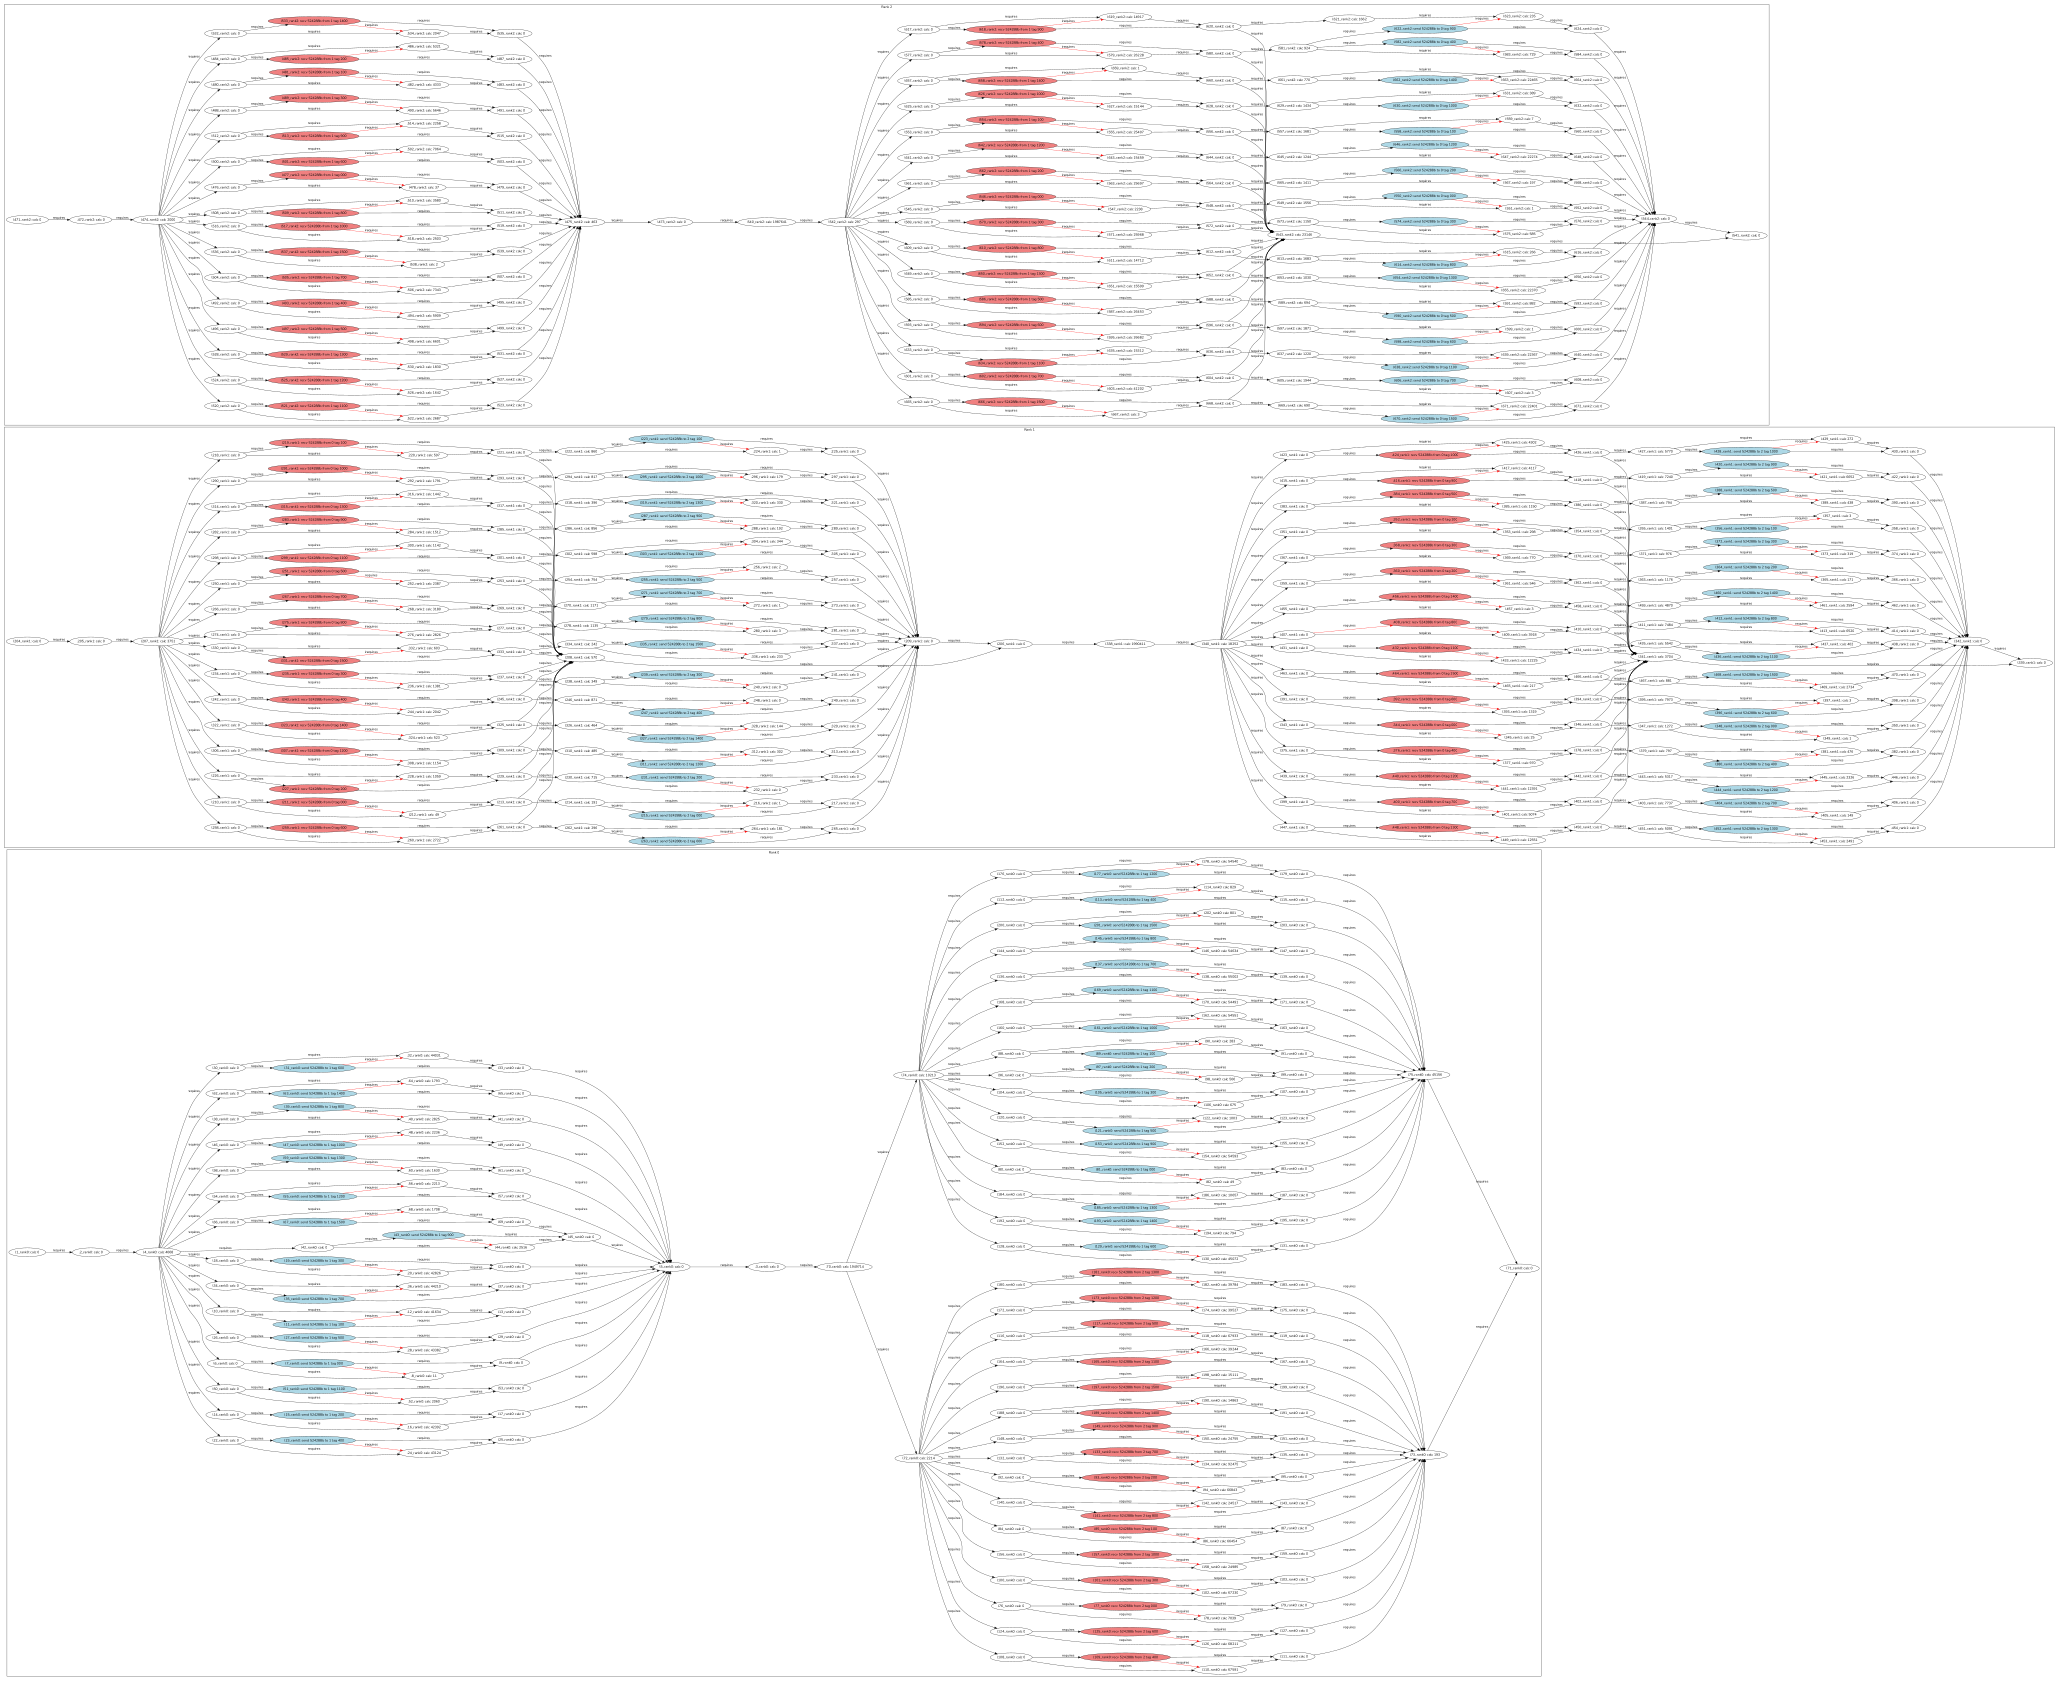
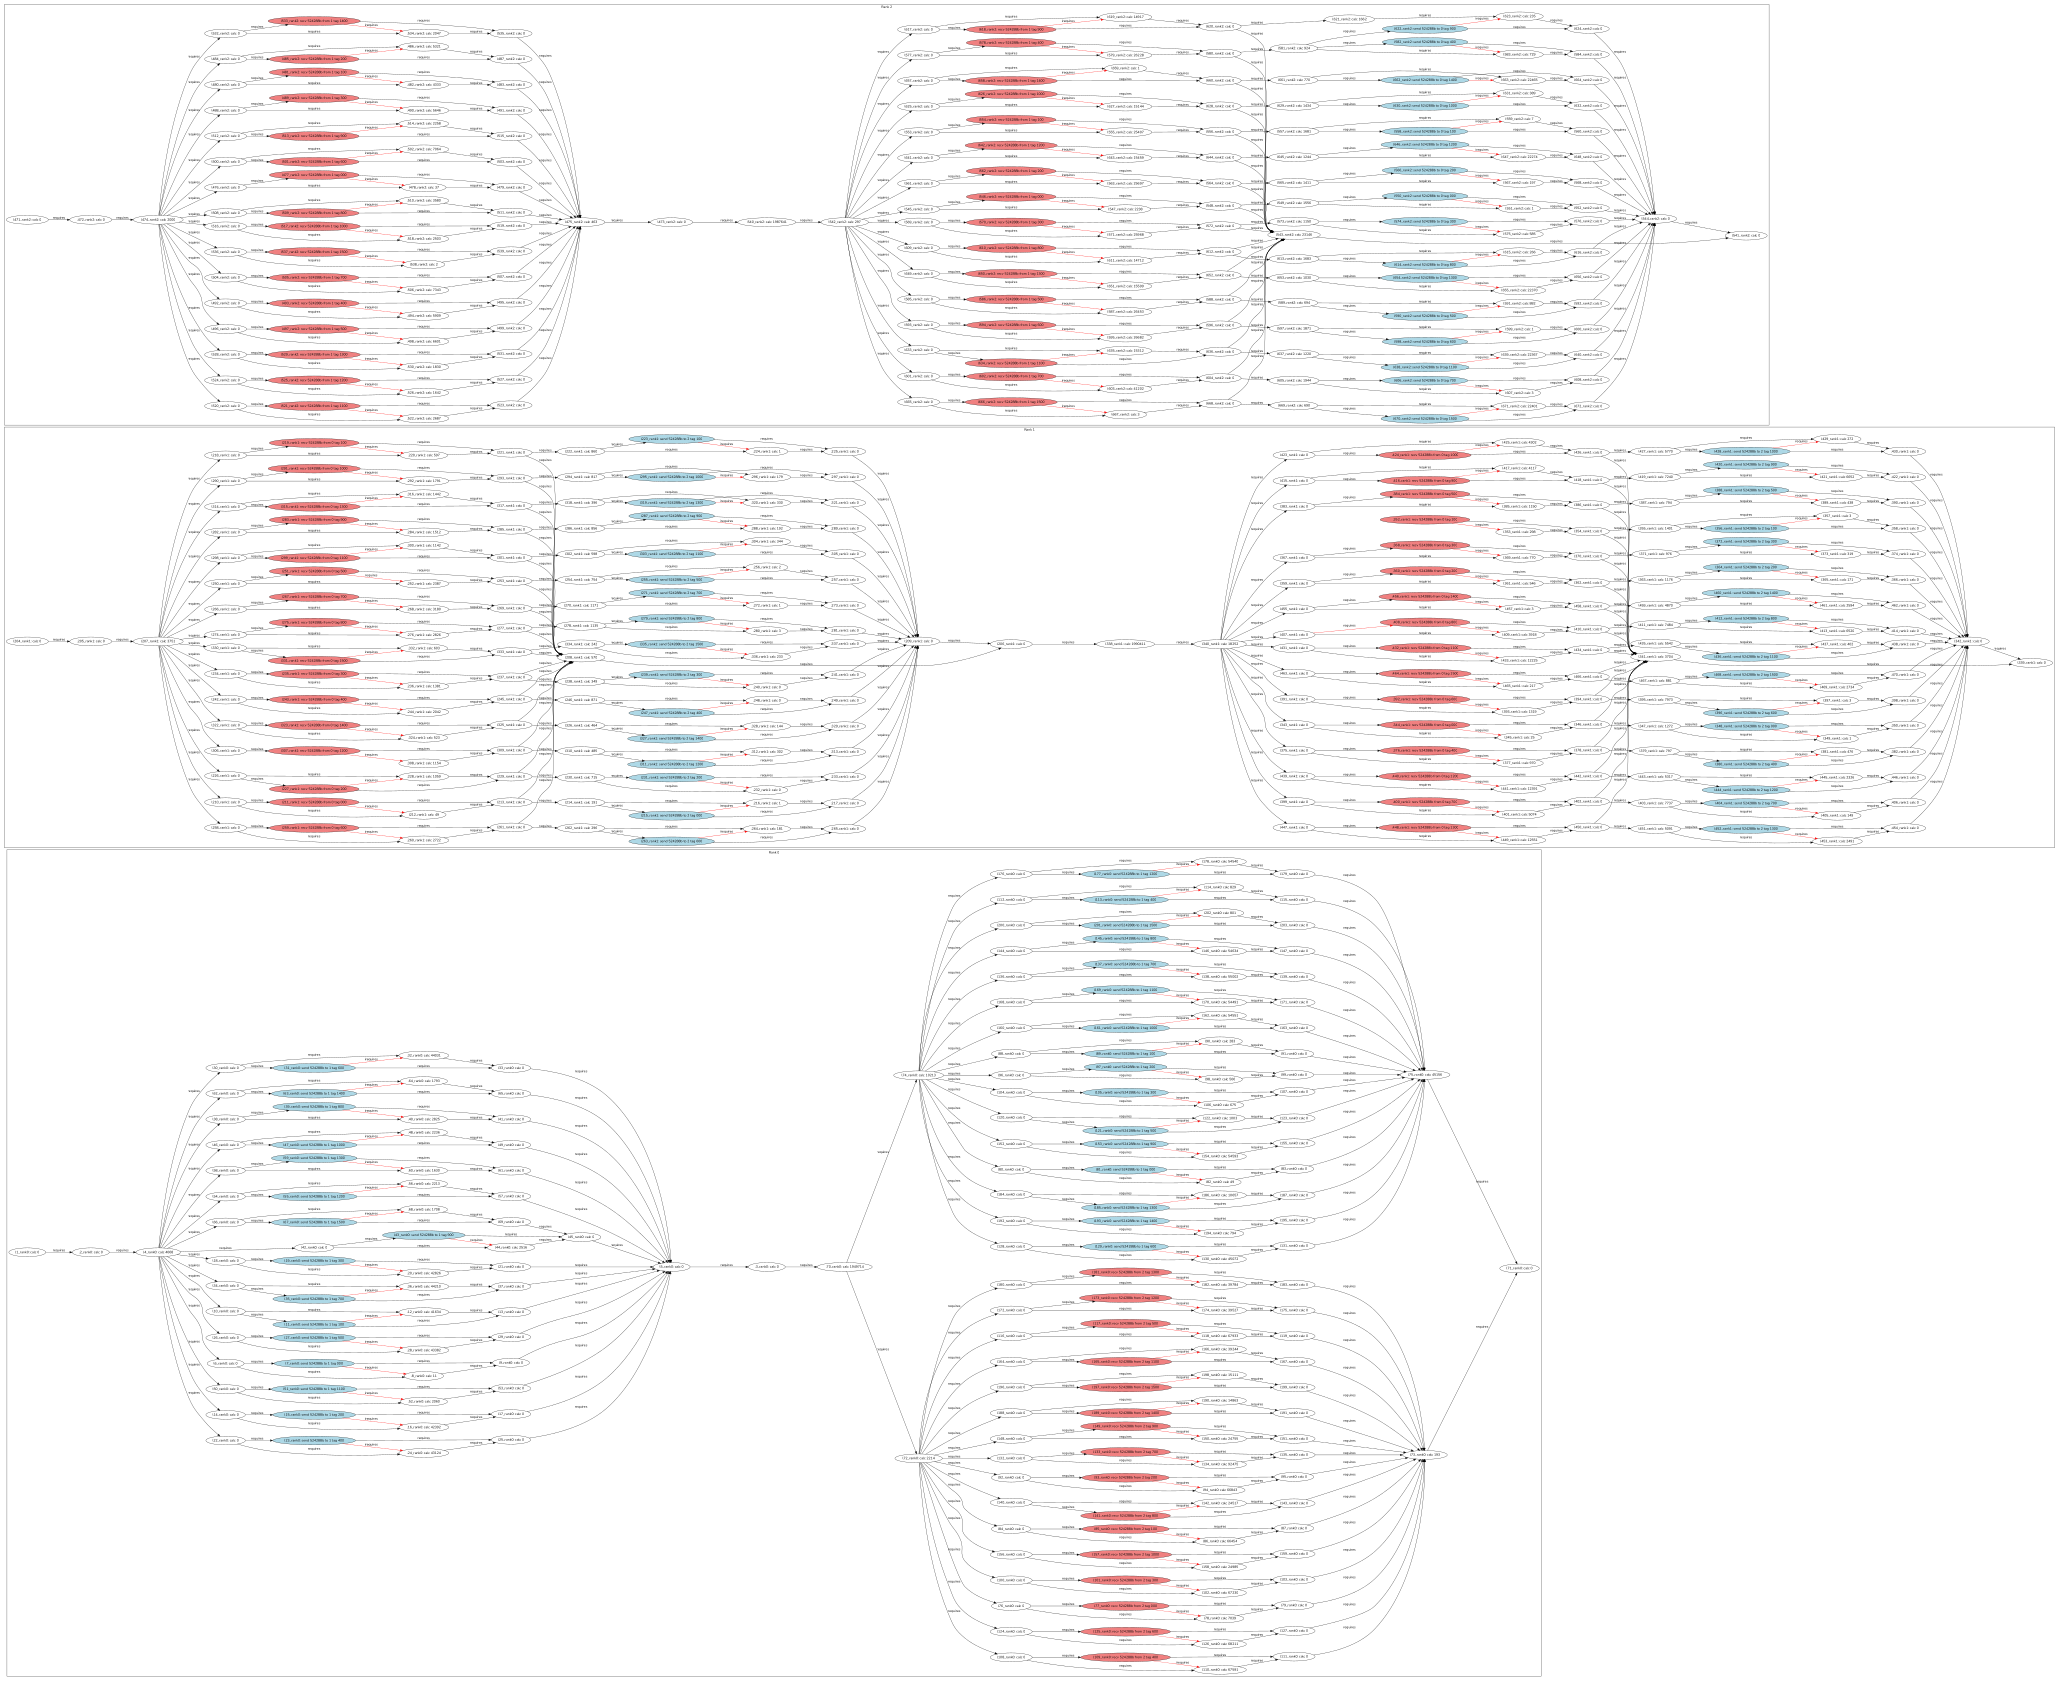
(1294, 532) -> none
(317, 765) -> none
